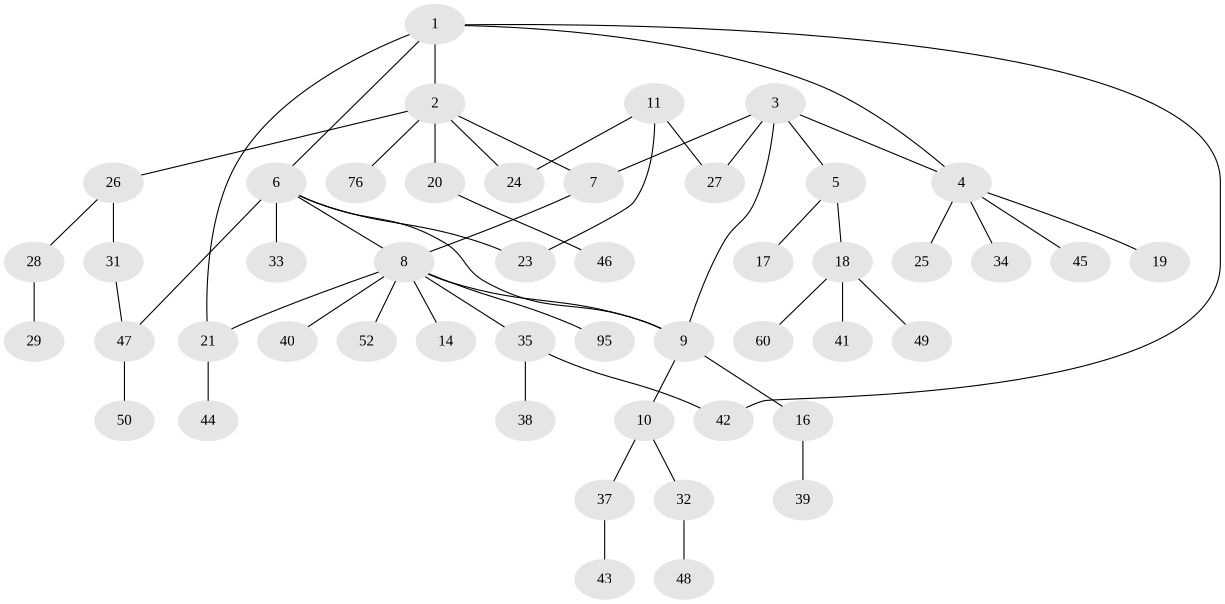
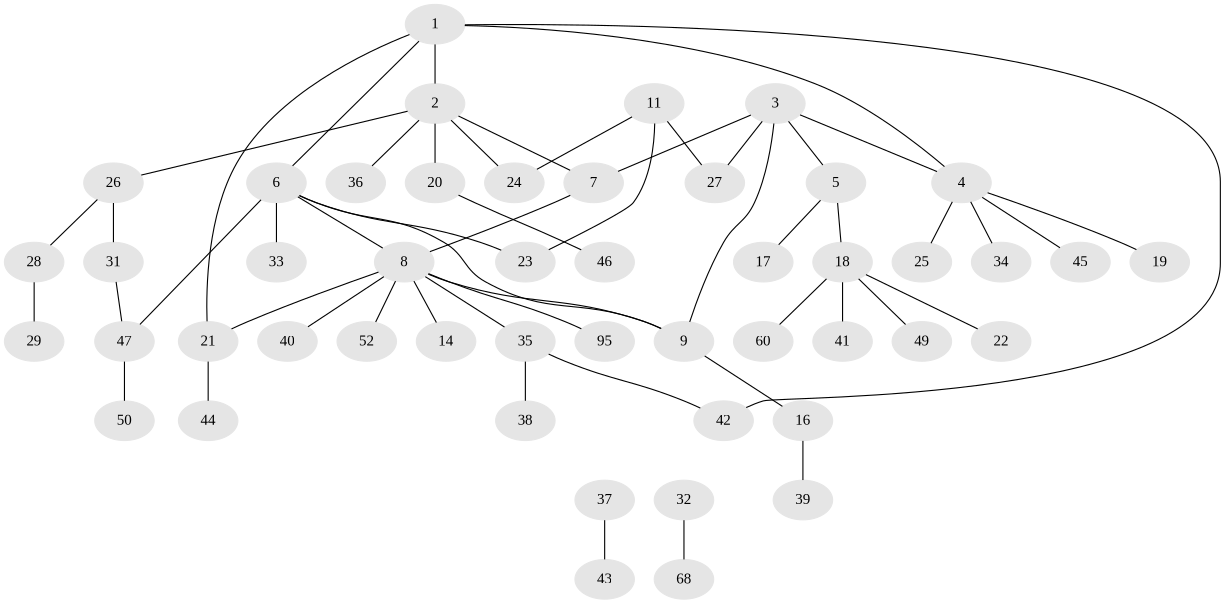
(356, 183) -> (356, 183)
none -> (1001, 341)
(644, 421) -> none
(684, 579) -> (684, 579)
